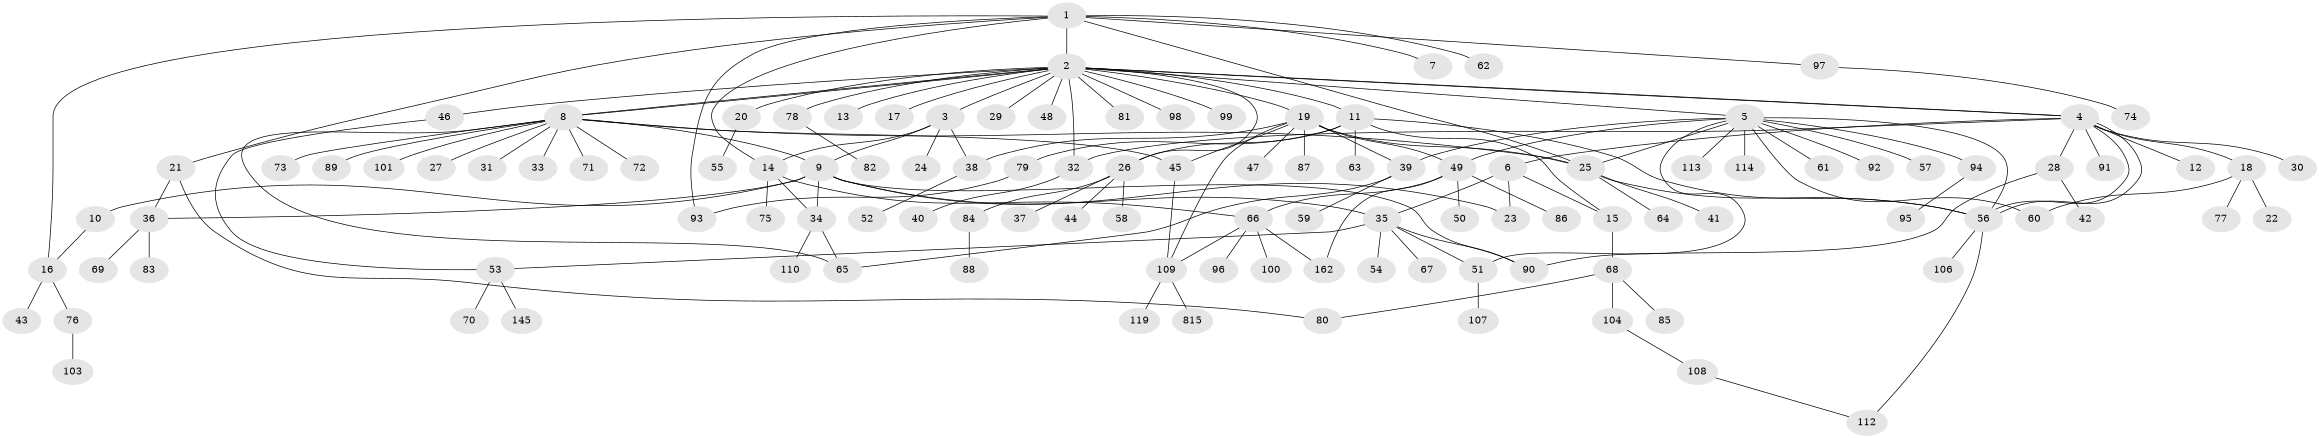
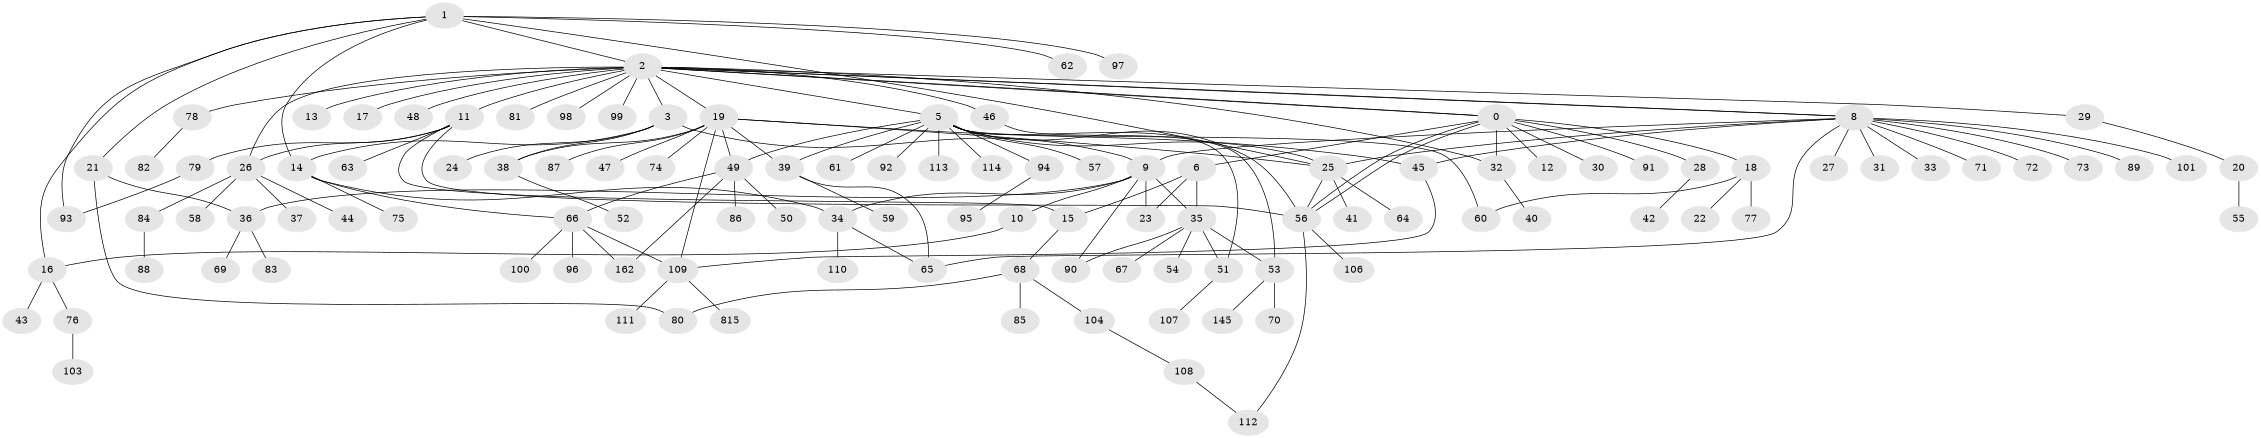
(1433, 66) -> none
(900, 79) -> (2164, 139)
(1979, 79) -> (688, 143)
(2080, 117) -> (1497, 117)
(1801, 251) -> none
(1140, 321) -> (626, 321)
